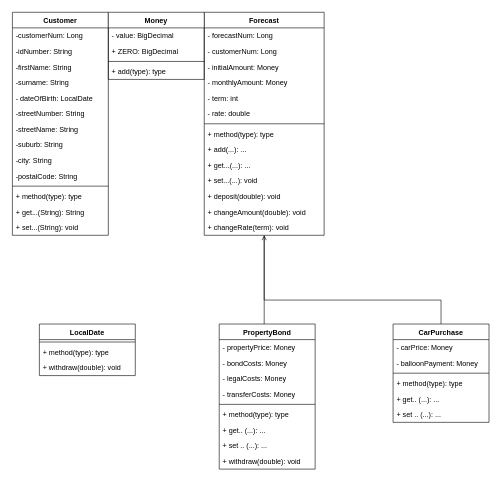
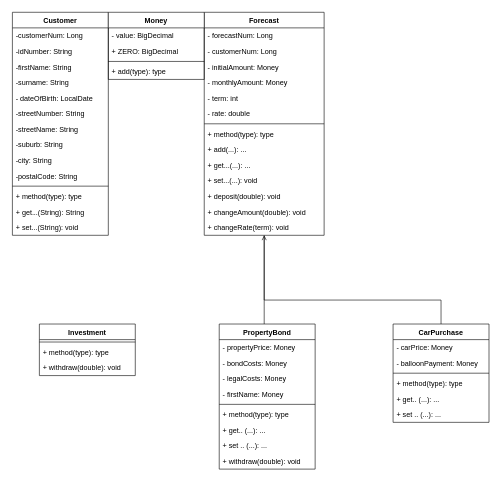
(87, 332) -> (87, 332)
(264, 395) -> (255, 395)
